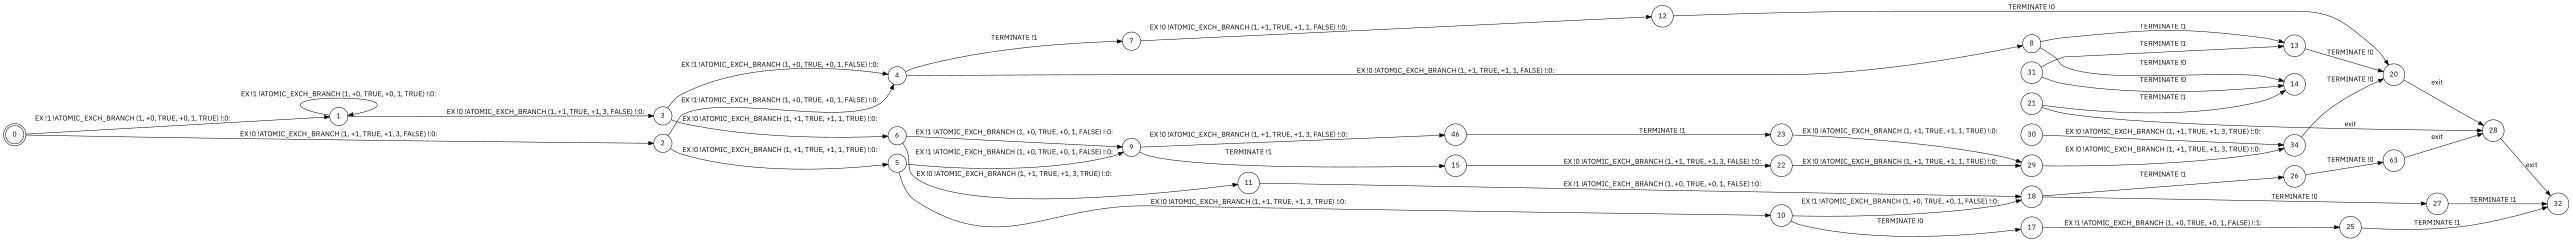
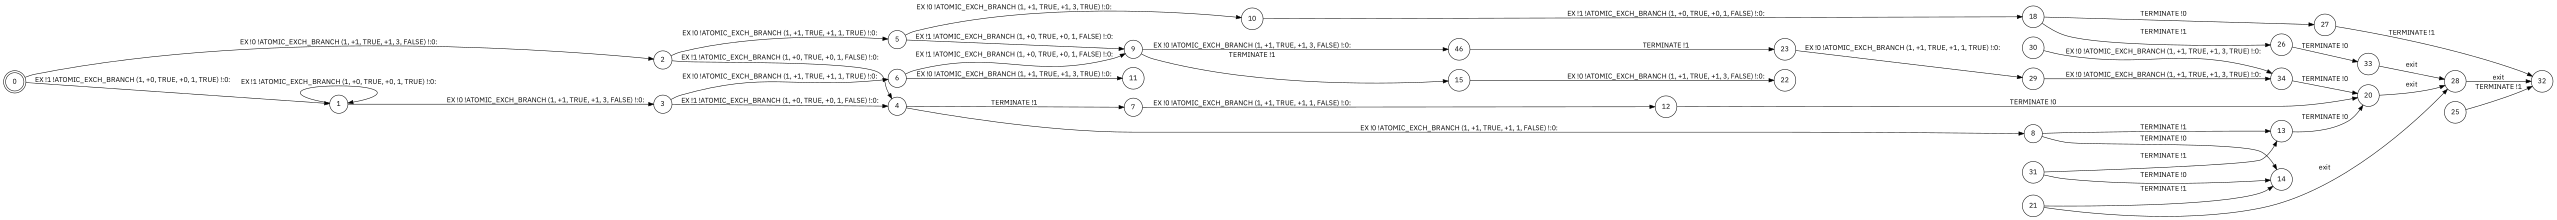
(2394, 161) -> (2368, 64)
(1904, 166) -> none
(1638, 190) -> none
(2032, 228) -> none
